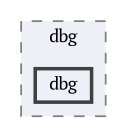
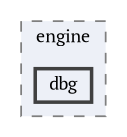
(63, 38) -> (63, 38)
